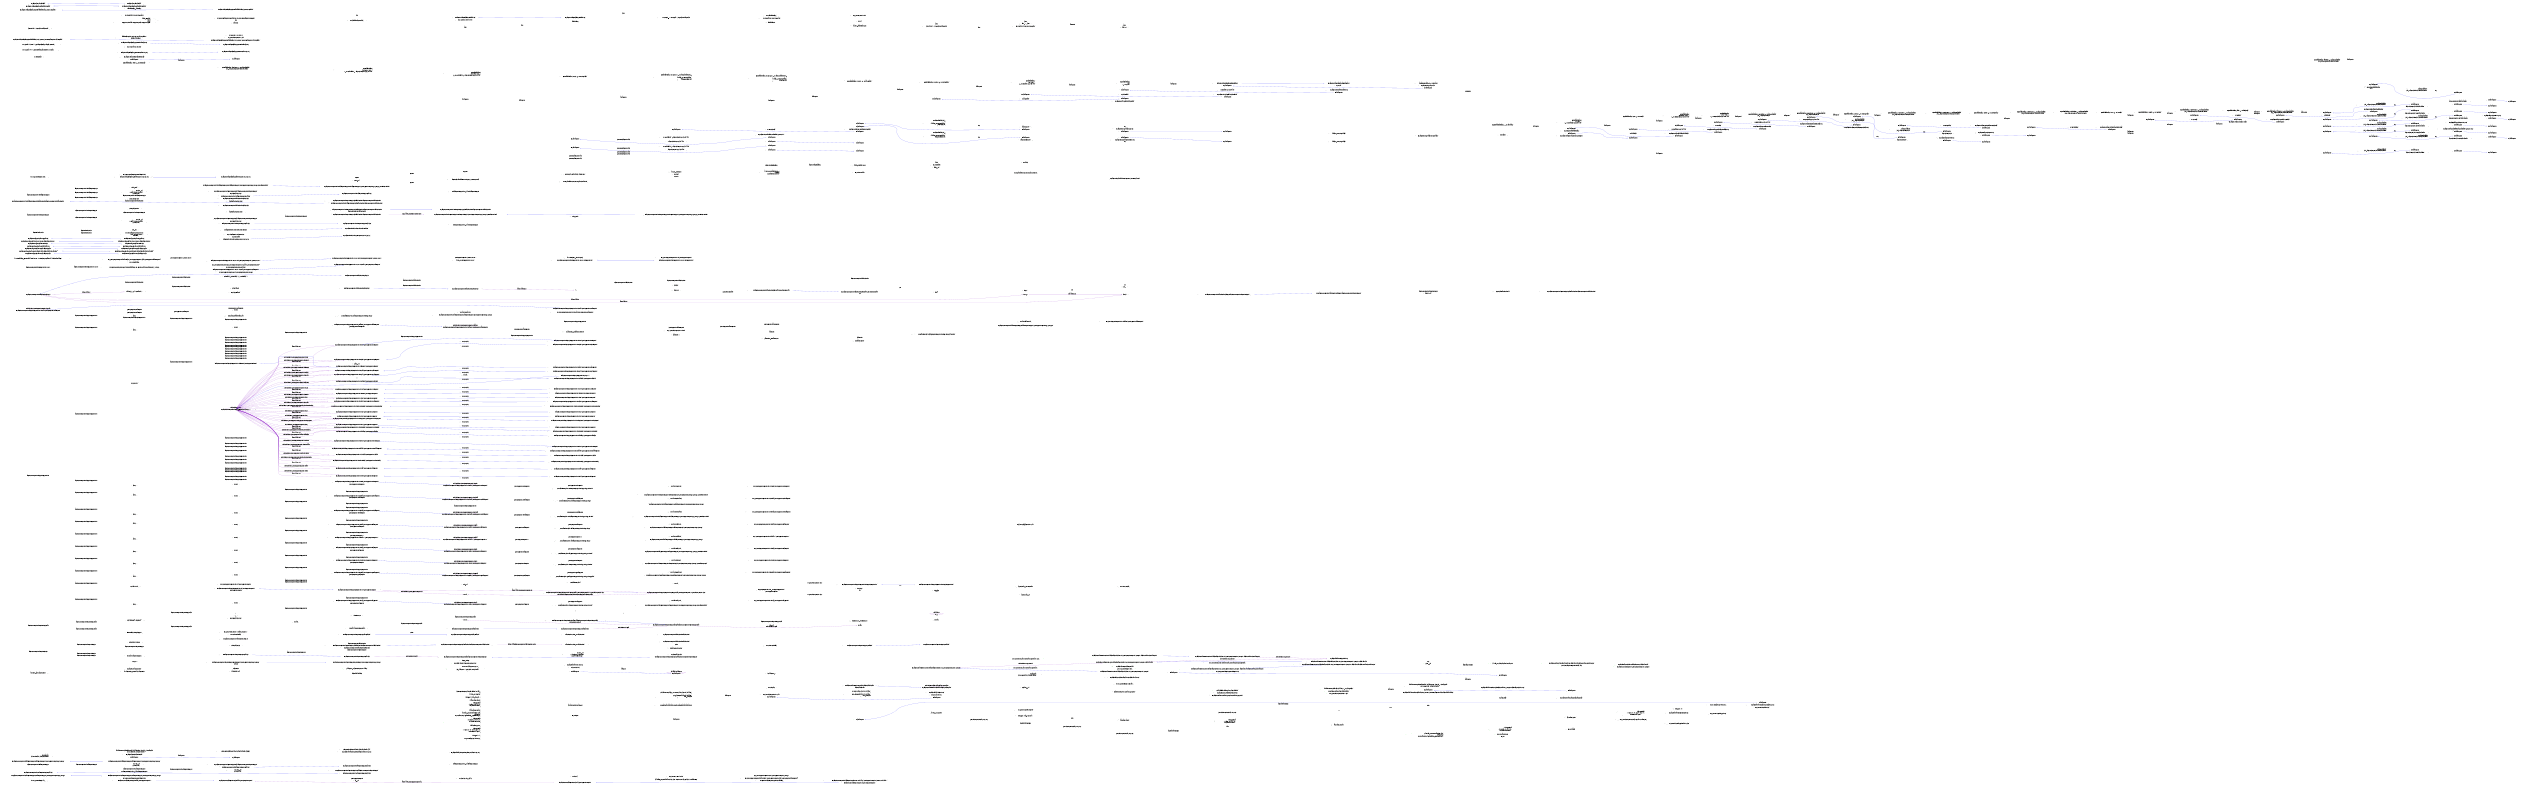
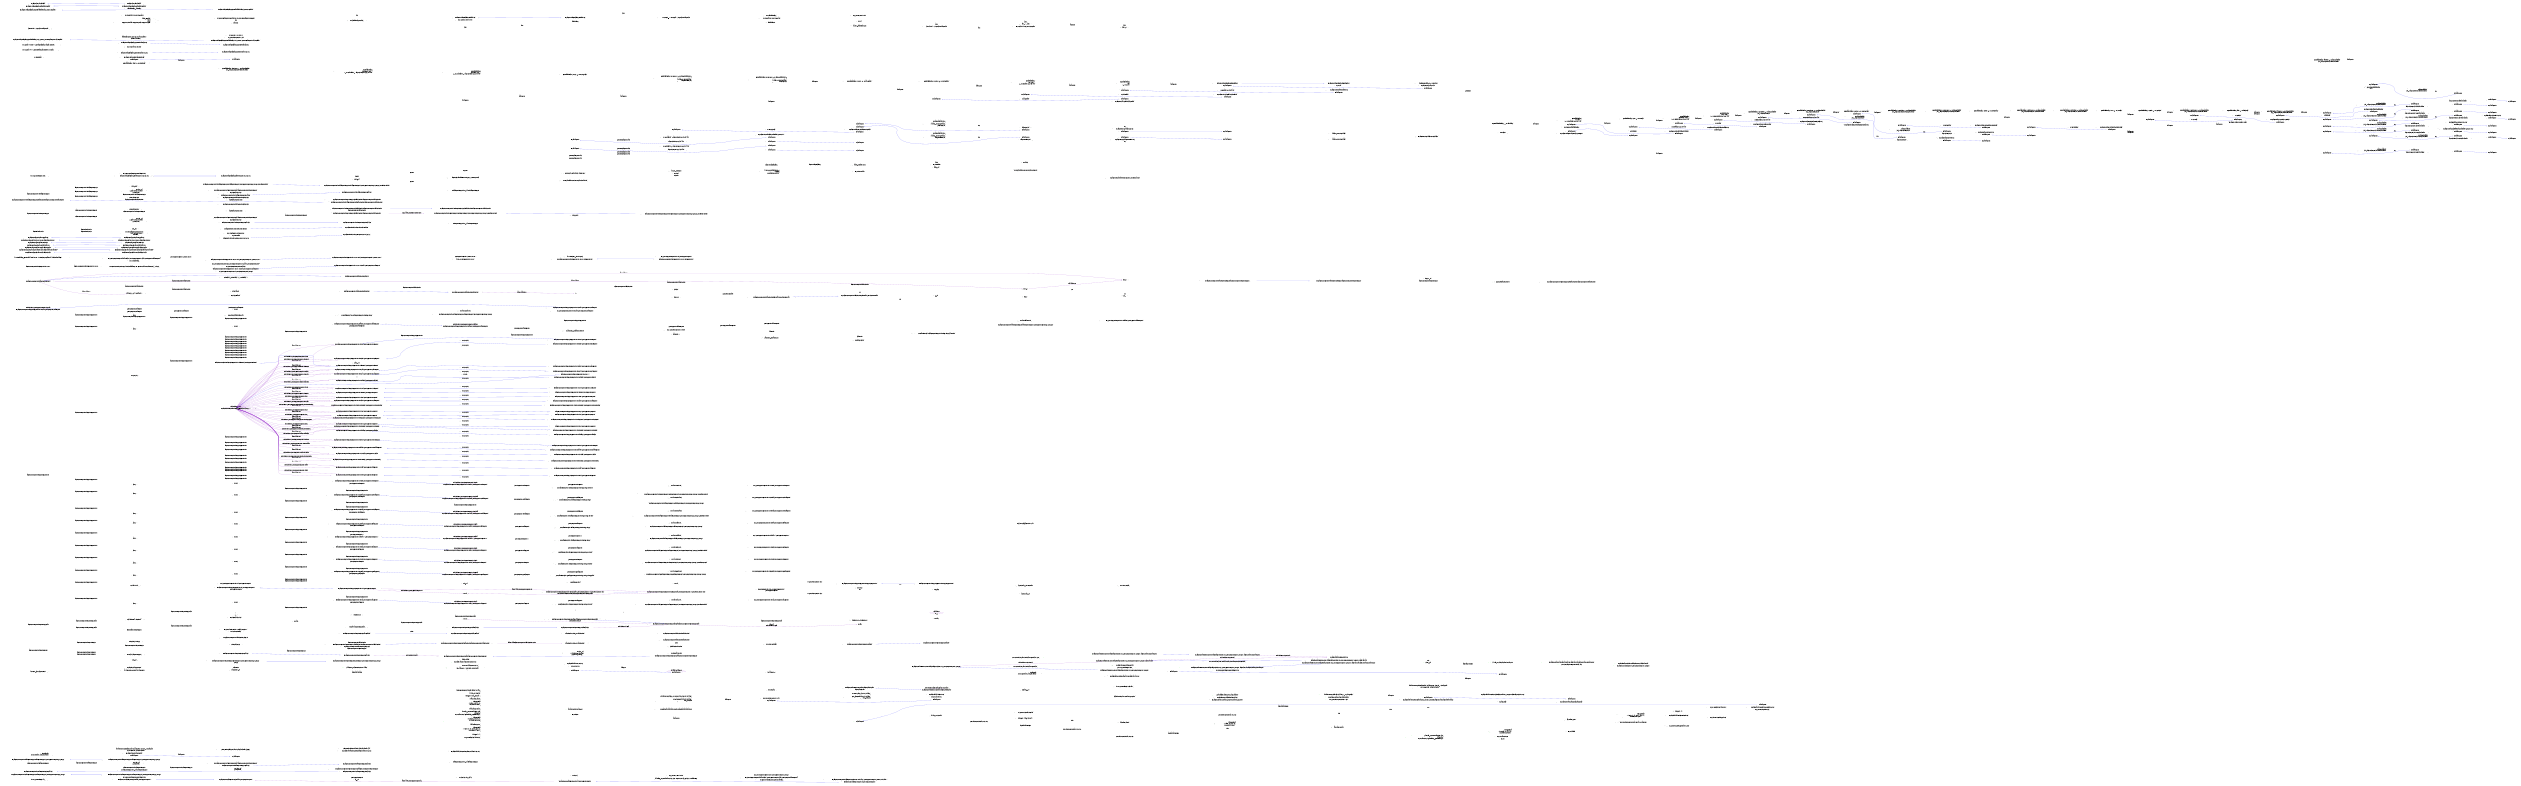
(407, 286) -> none
